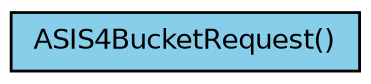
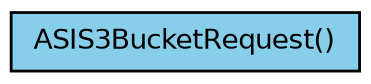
(185, 42) -> (185, 42)
